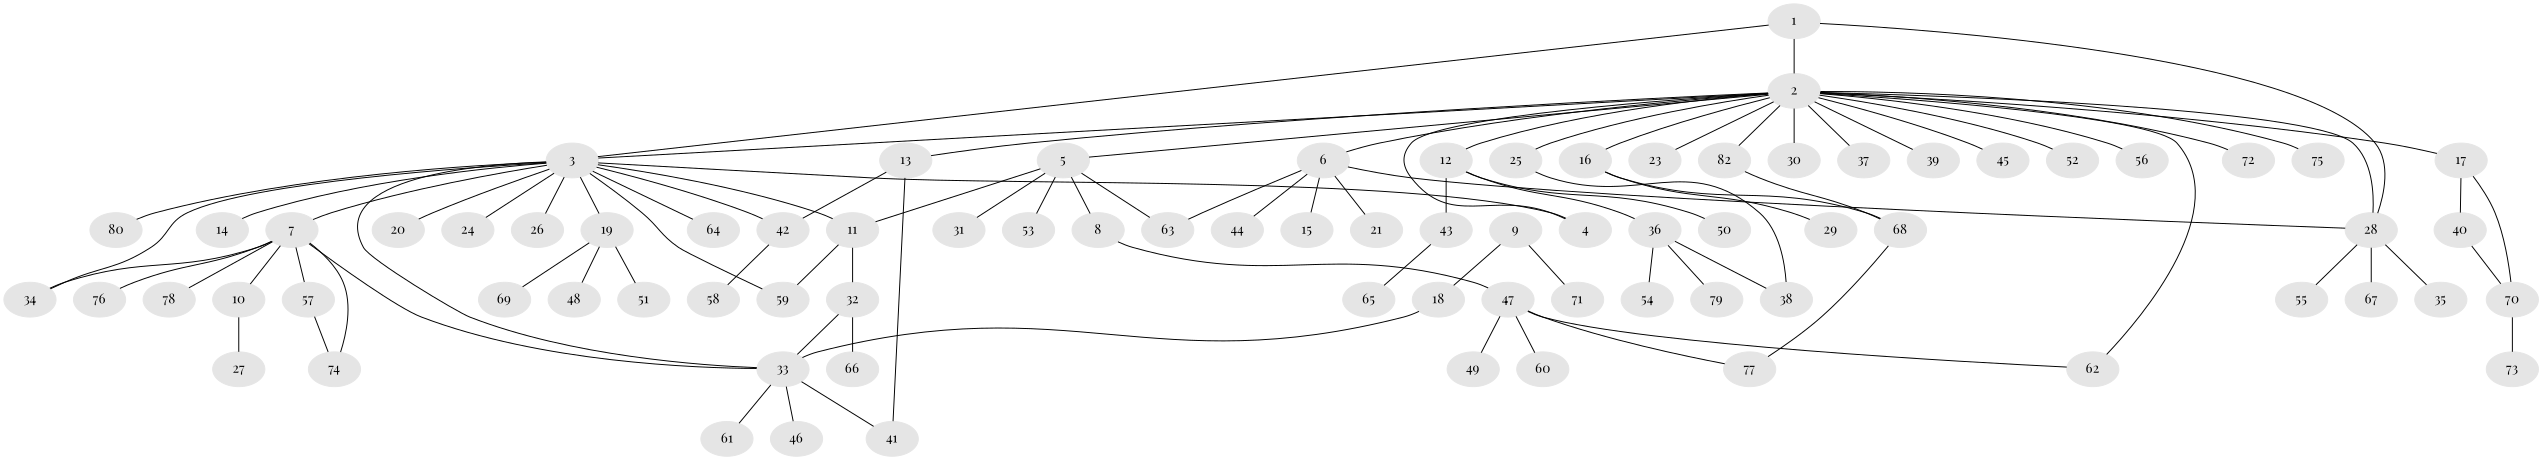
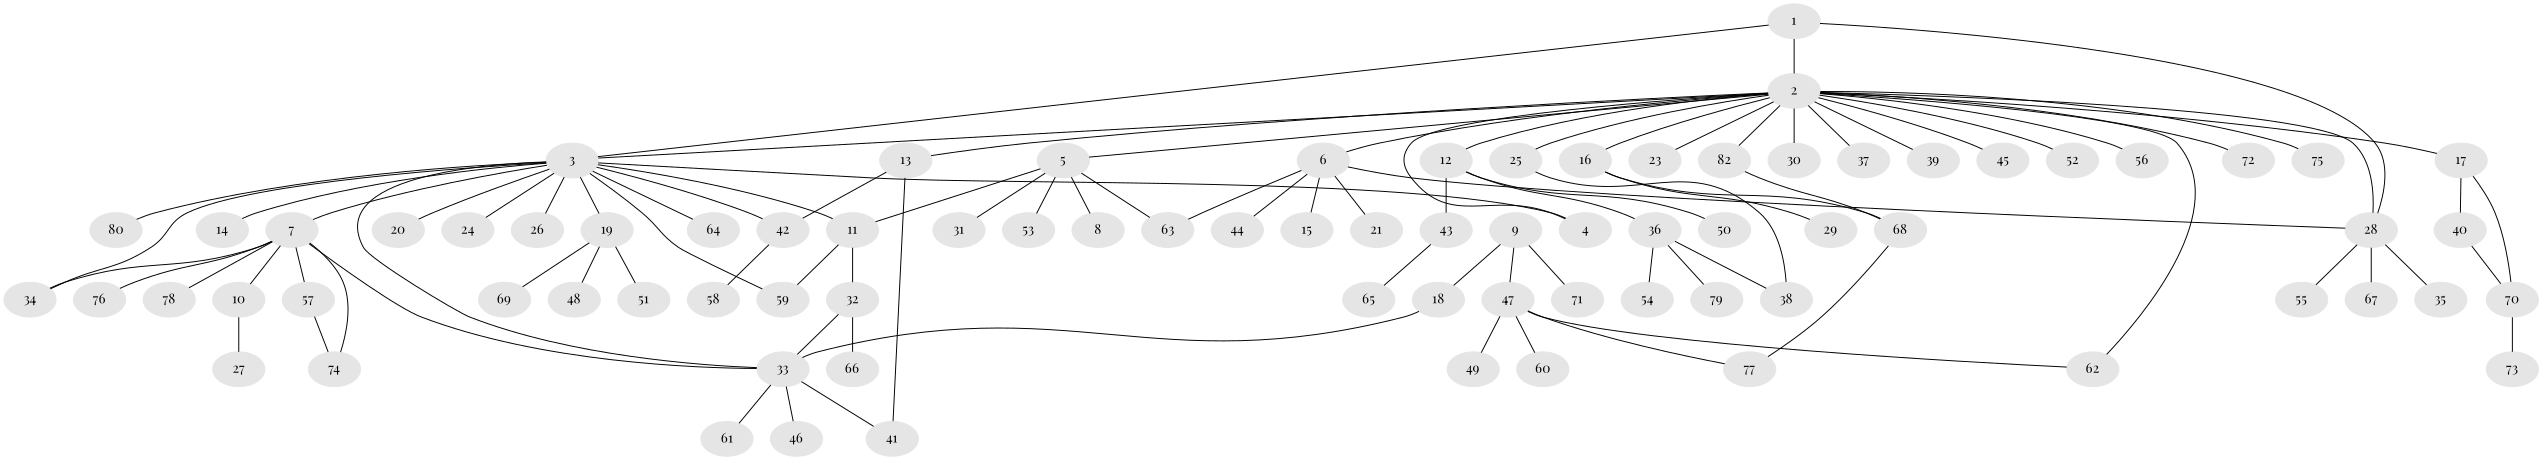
(1303, 265) -> (1512, 265)
